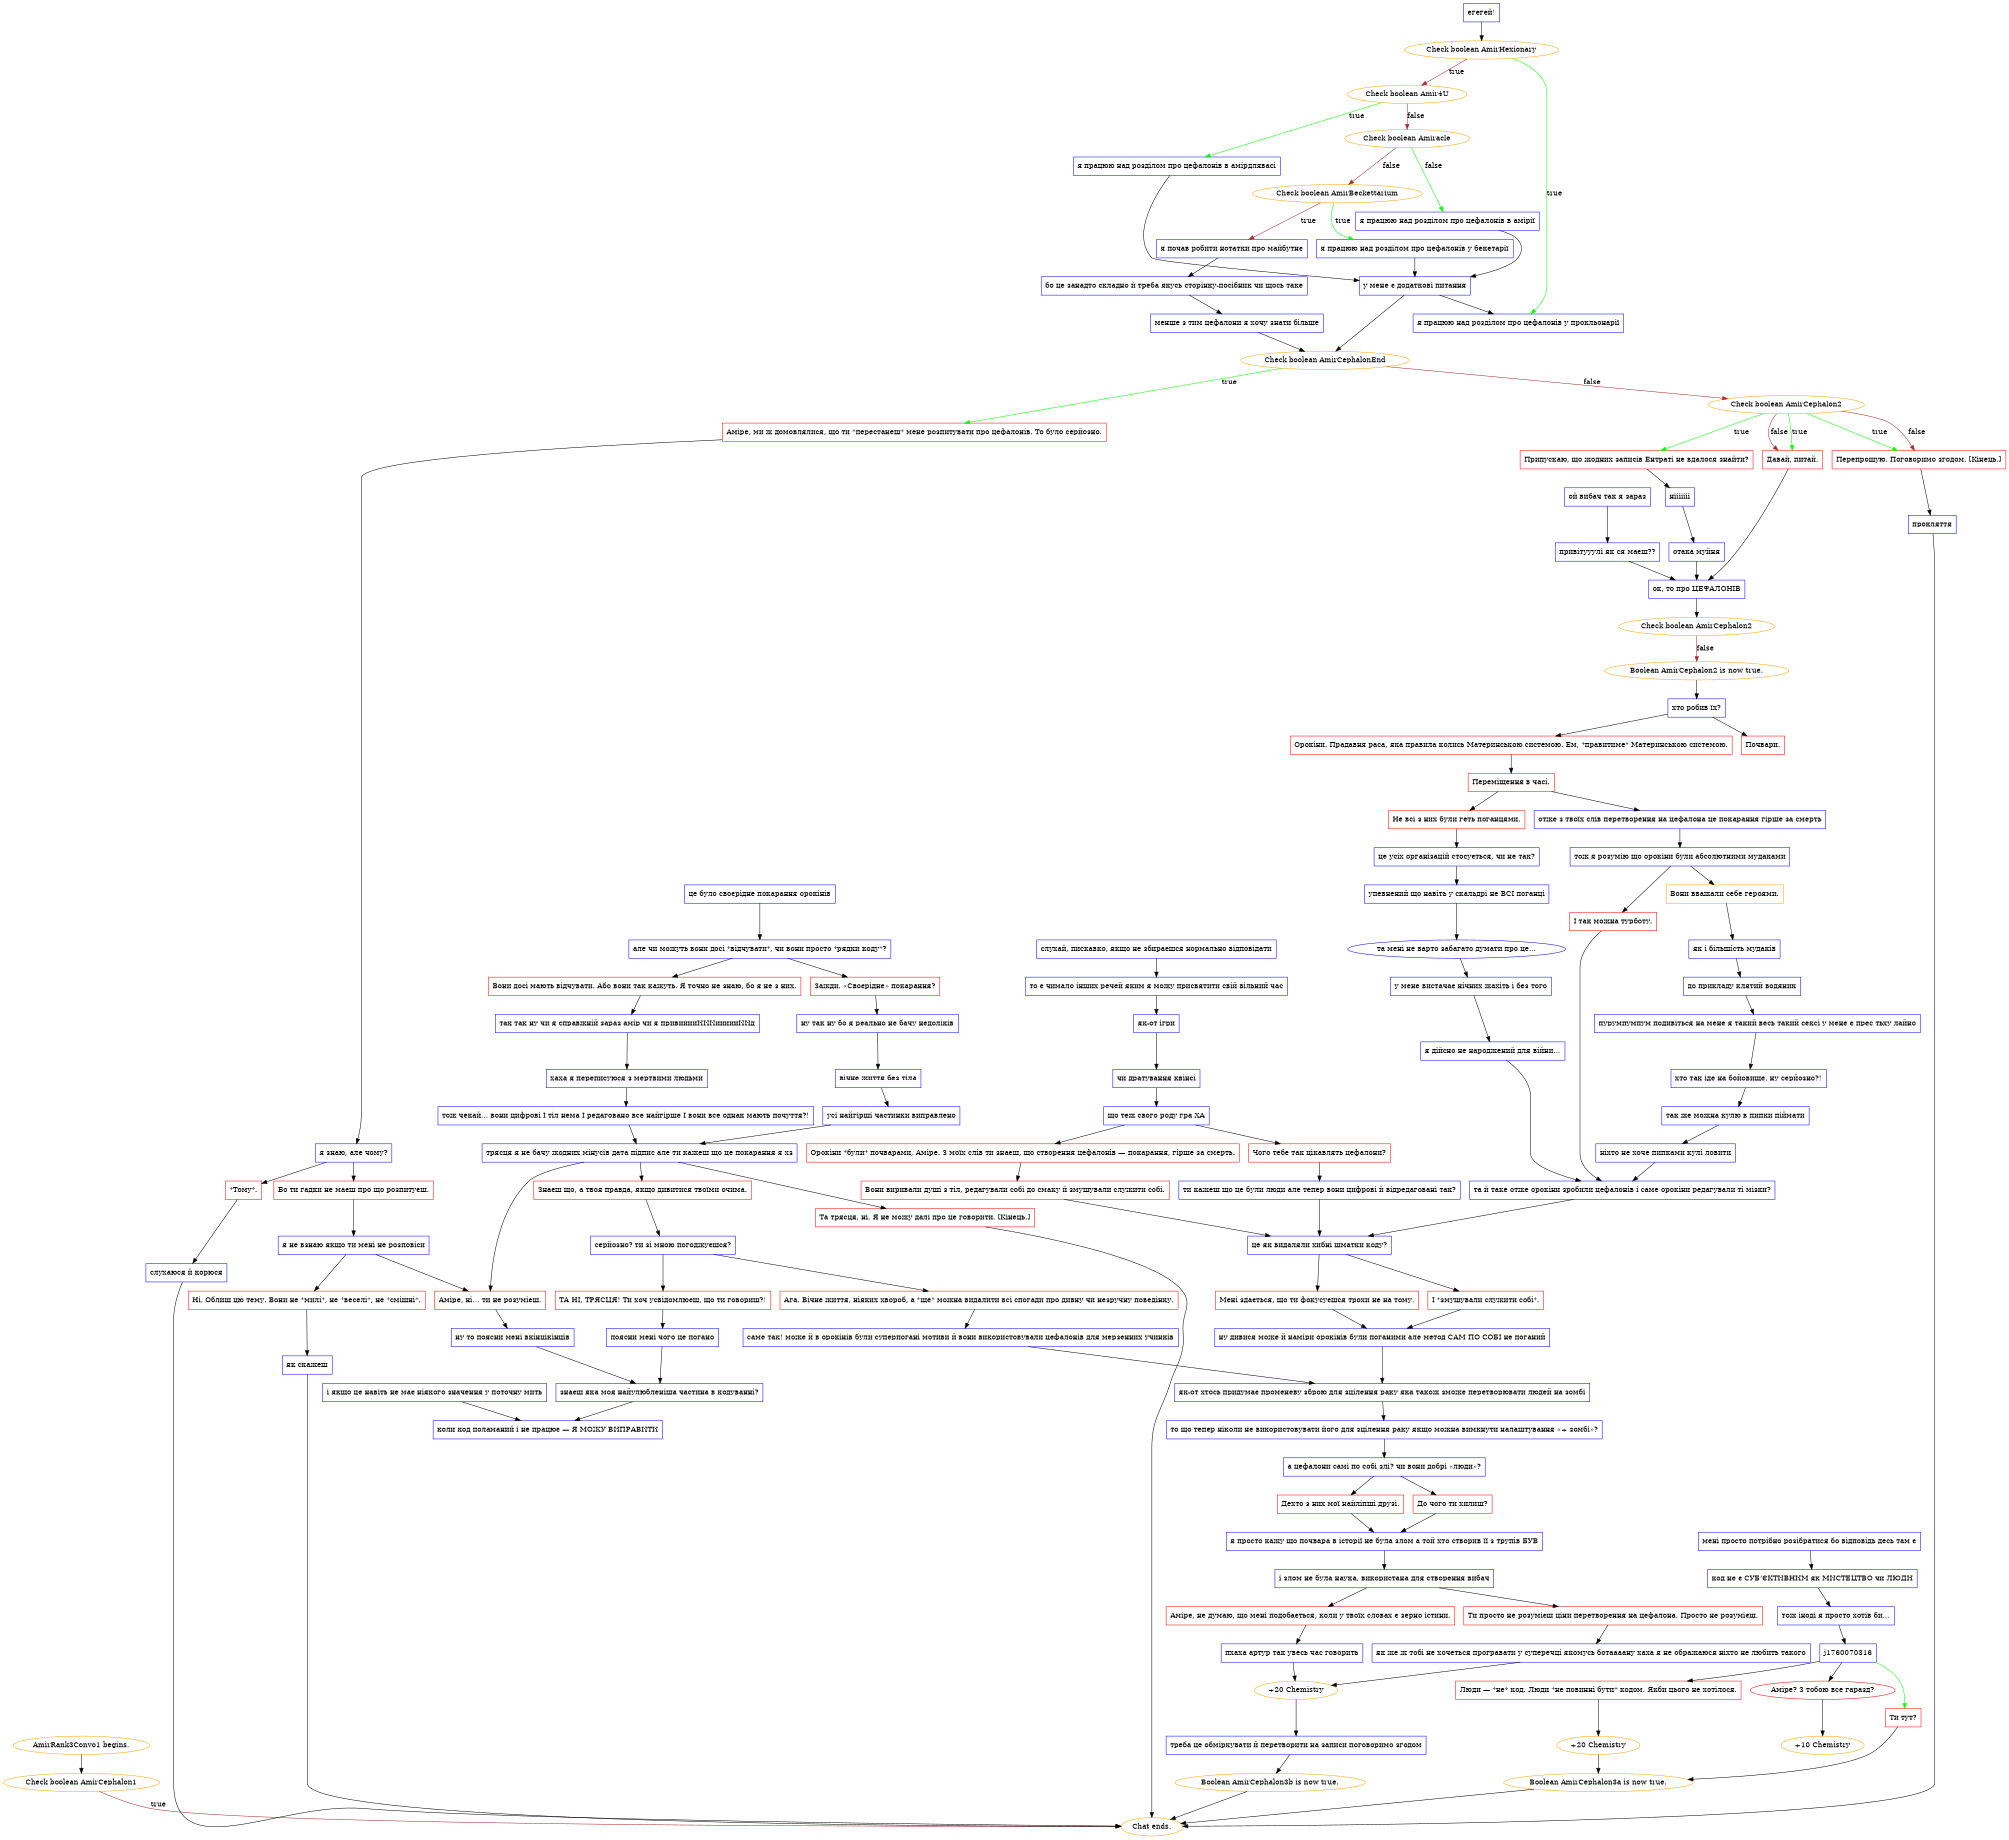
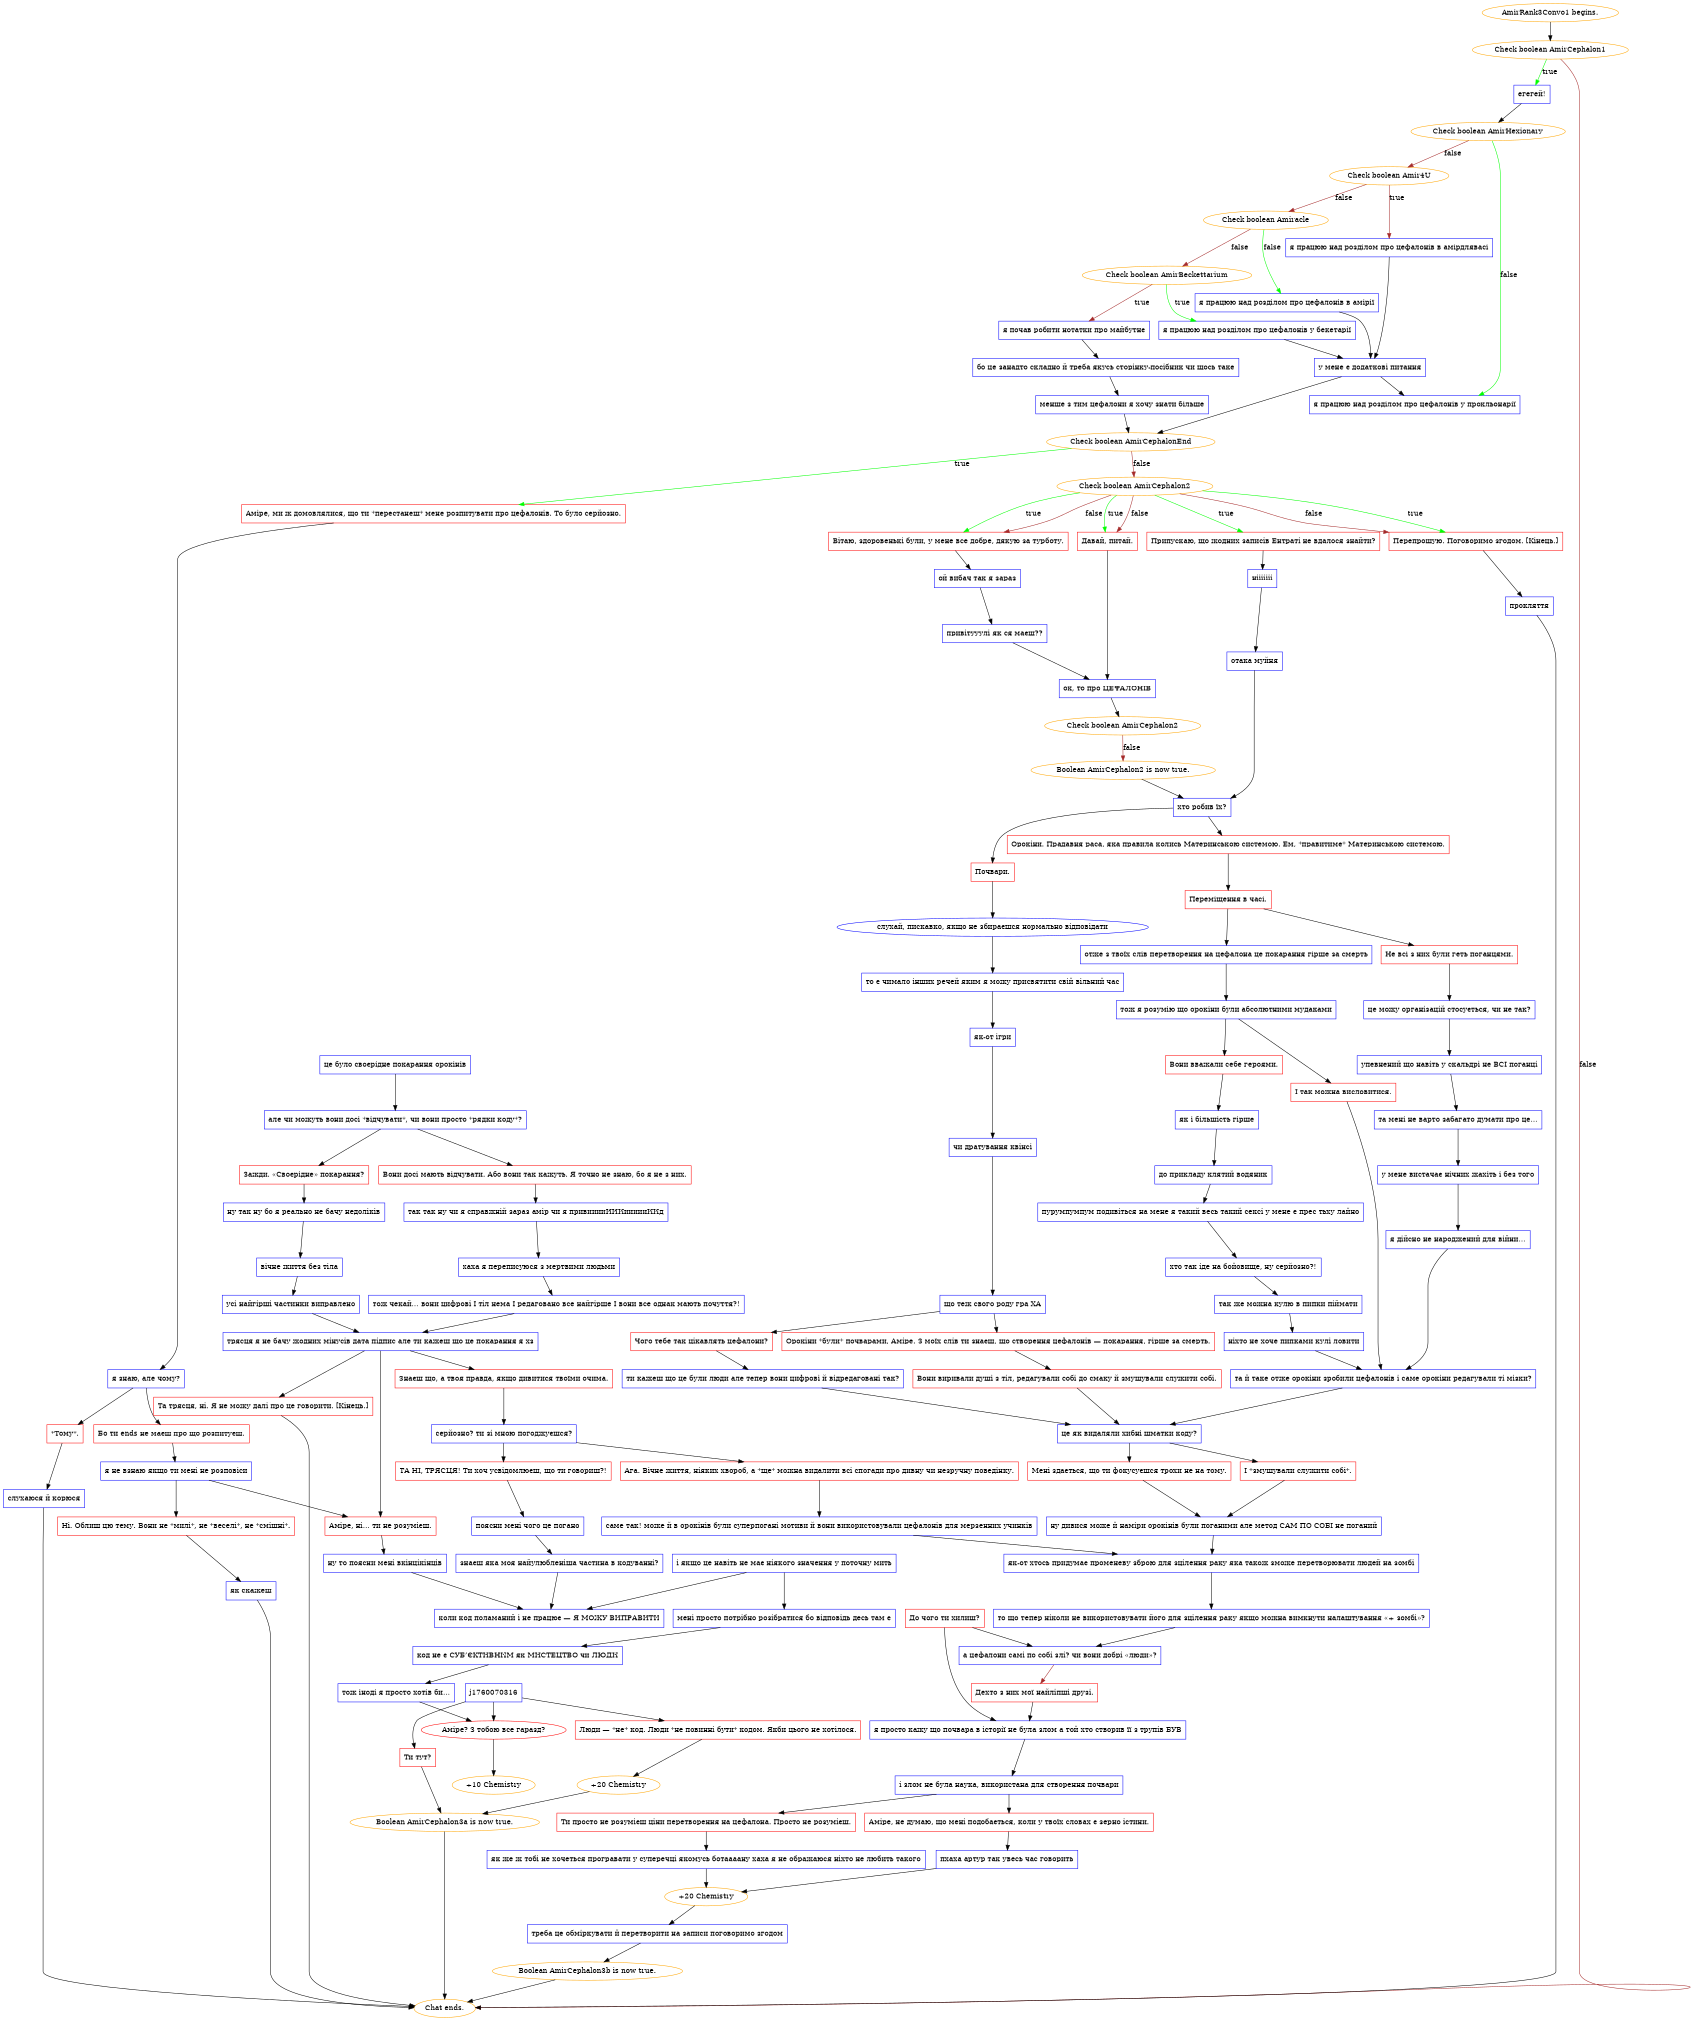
none -> (1542, 70)
(1457, 72) -> (1453, 154)
(1296, 129) -> (1389, 209)
(1555, 194) -> (1509, 275)
none -> (948, 541)
(1697, 568) -> (1254, 737)
(1457, 857) -> (1449, 1010)
(1725, 894) -> (1224, 1065)
none -> (993, 897)
(1613, 922) -> (1343, 1092)
(1156, 949) -> (993, 927)
(1457, 949) -> (1458, 1120)
(1734, 949) -> (1217, 1120)
(354, 1190) -> (172, 1434)
(584, 1364) -> (465, 1590)
(1364, 1484) -> (1049, 1672)
(1416, 1484) -> (1000, 1636)
(1384, 1579) -> (1009, 1785)
none -> (784, 1588)
(1841, 1632) -> (445, 1712)
(1897, 1678) -> (430, 1714)
(159, 1805) -> (1588, 1065)
